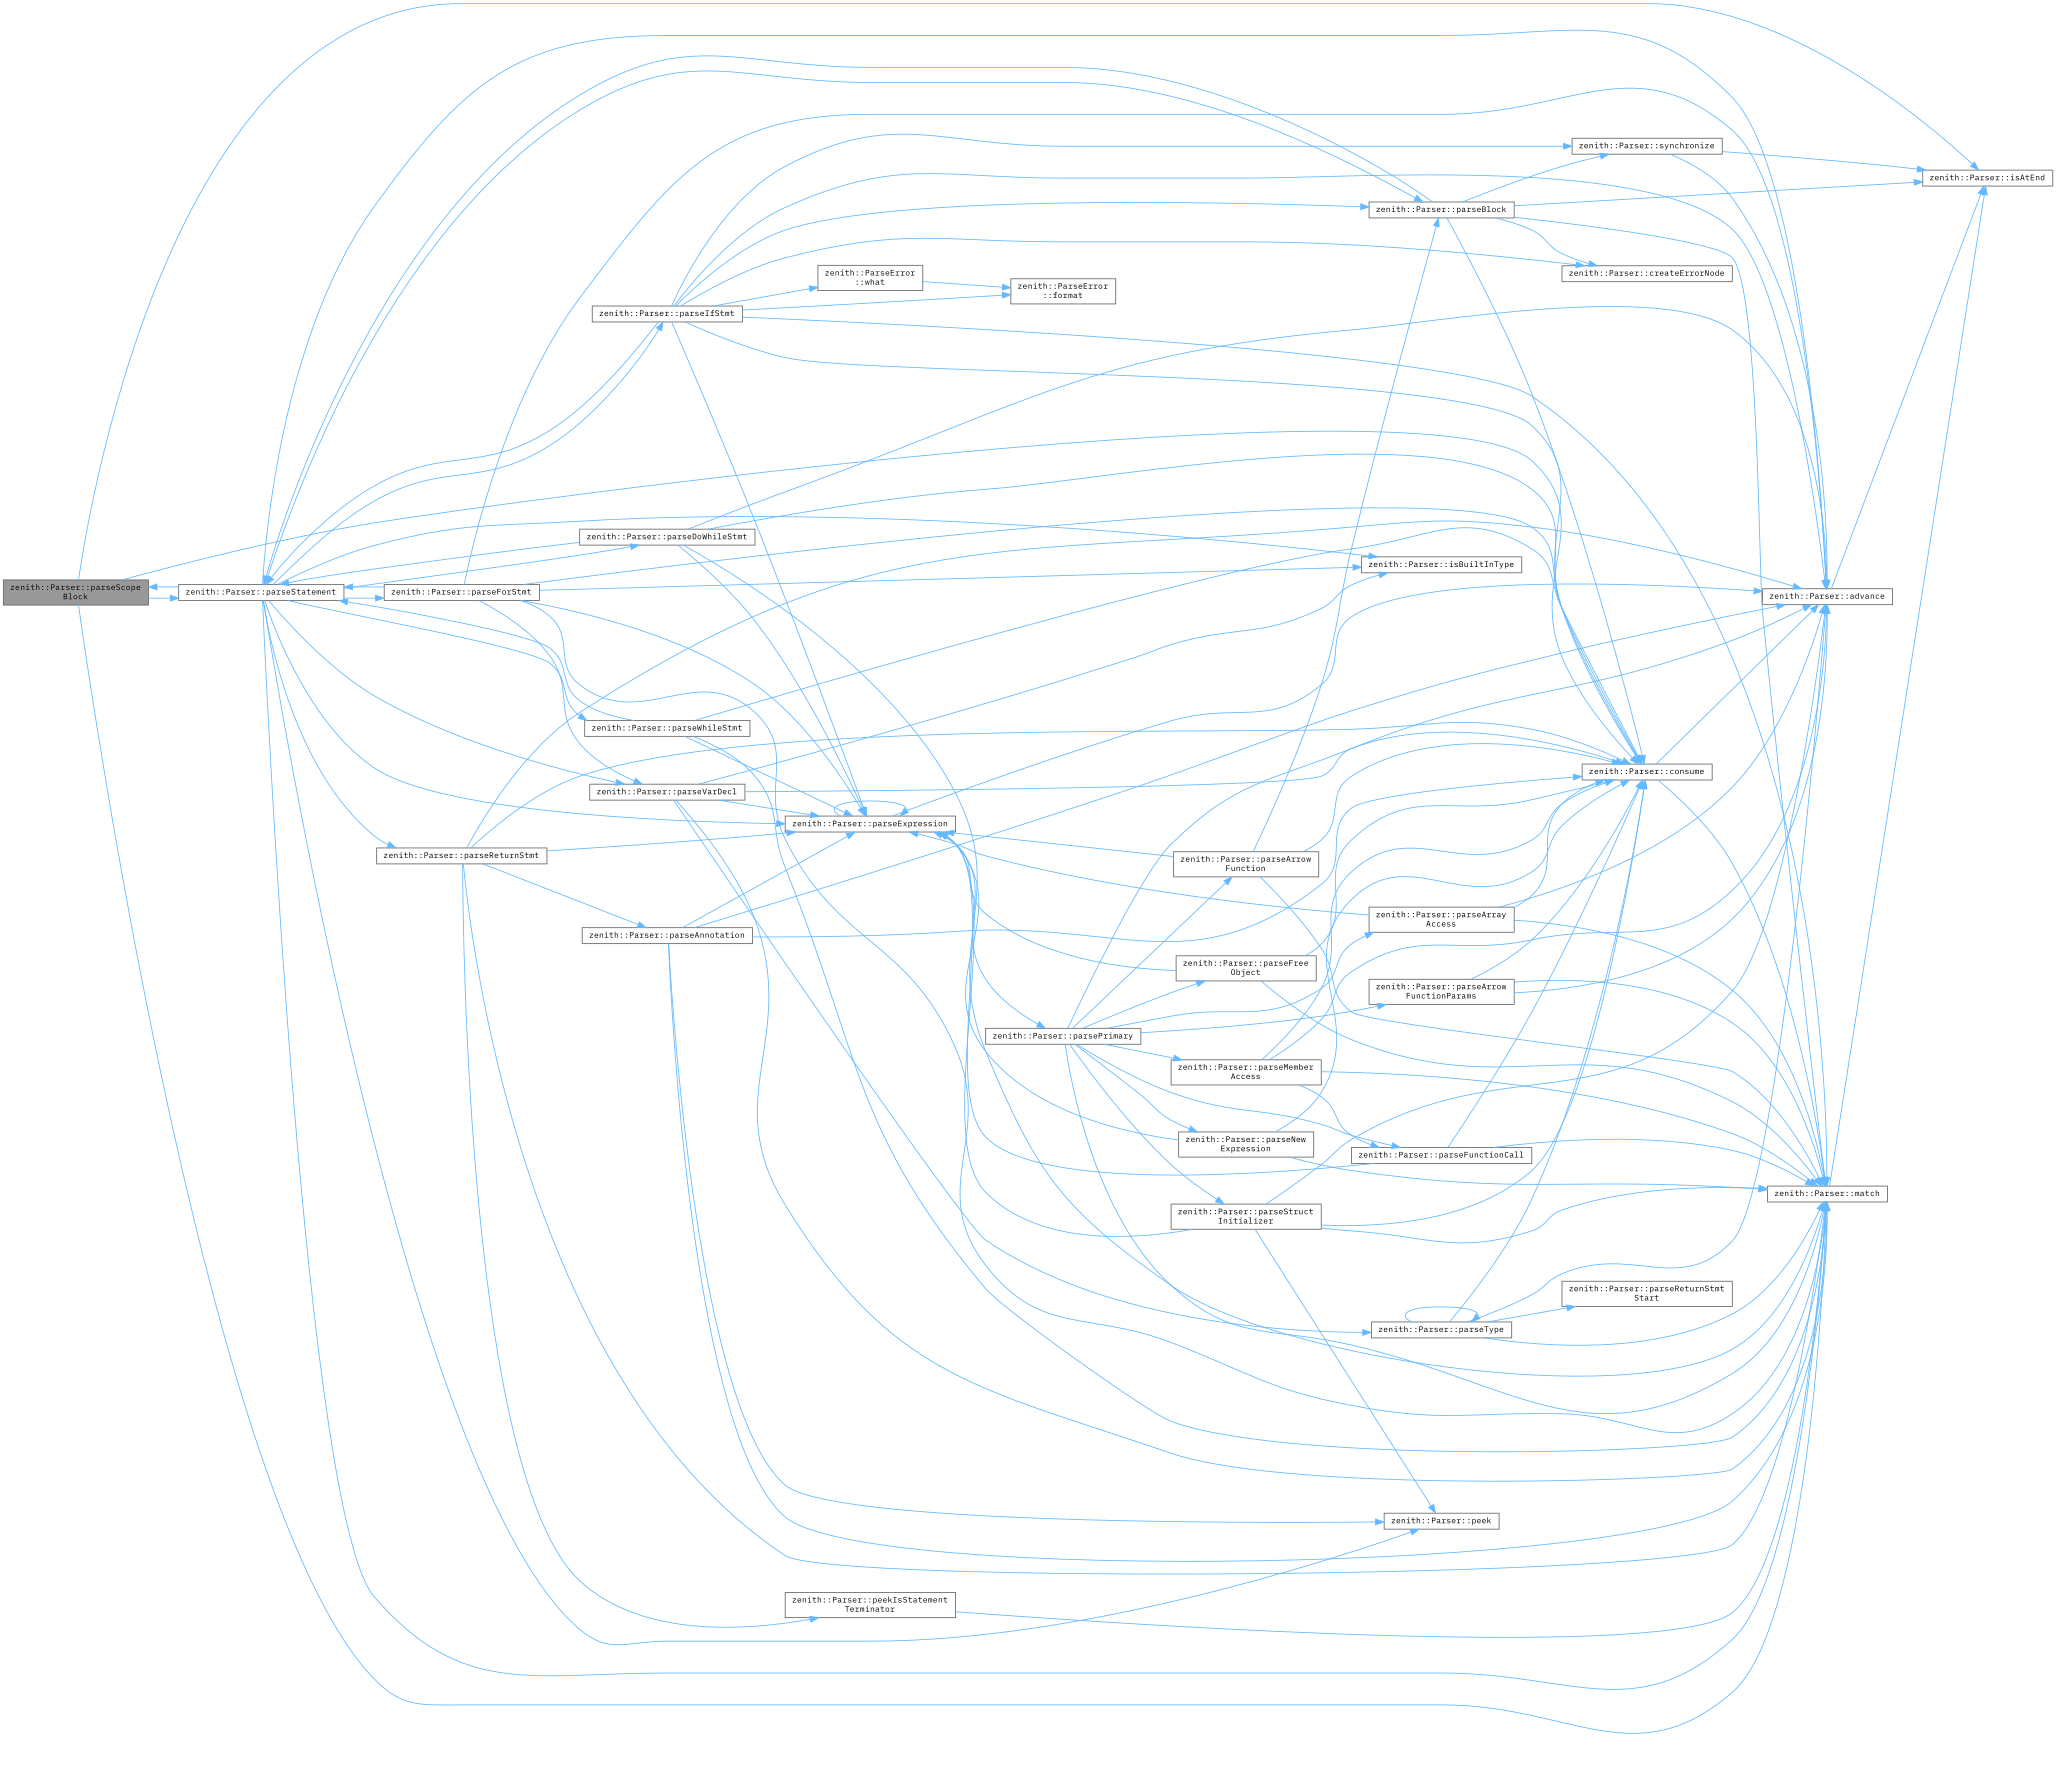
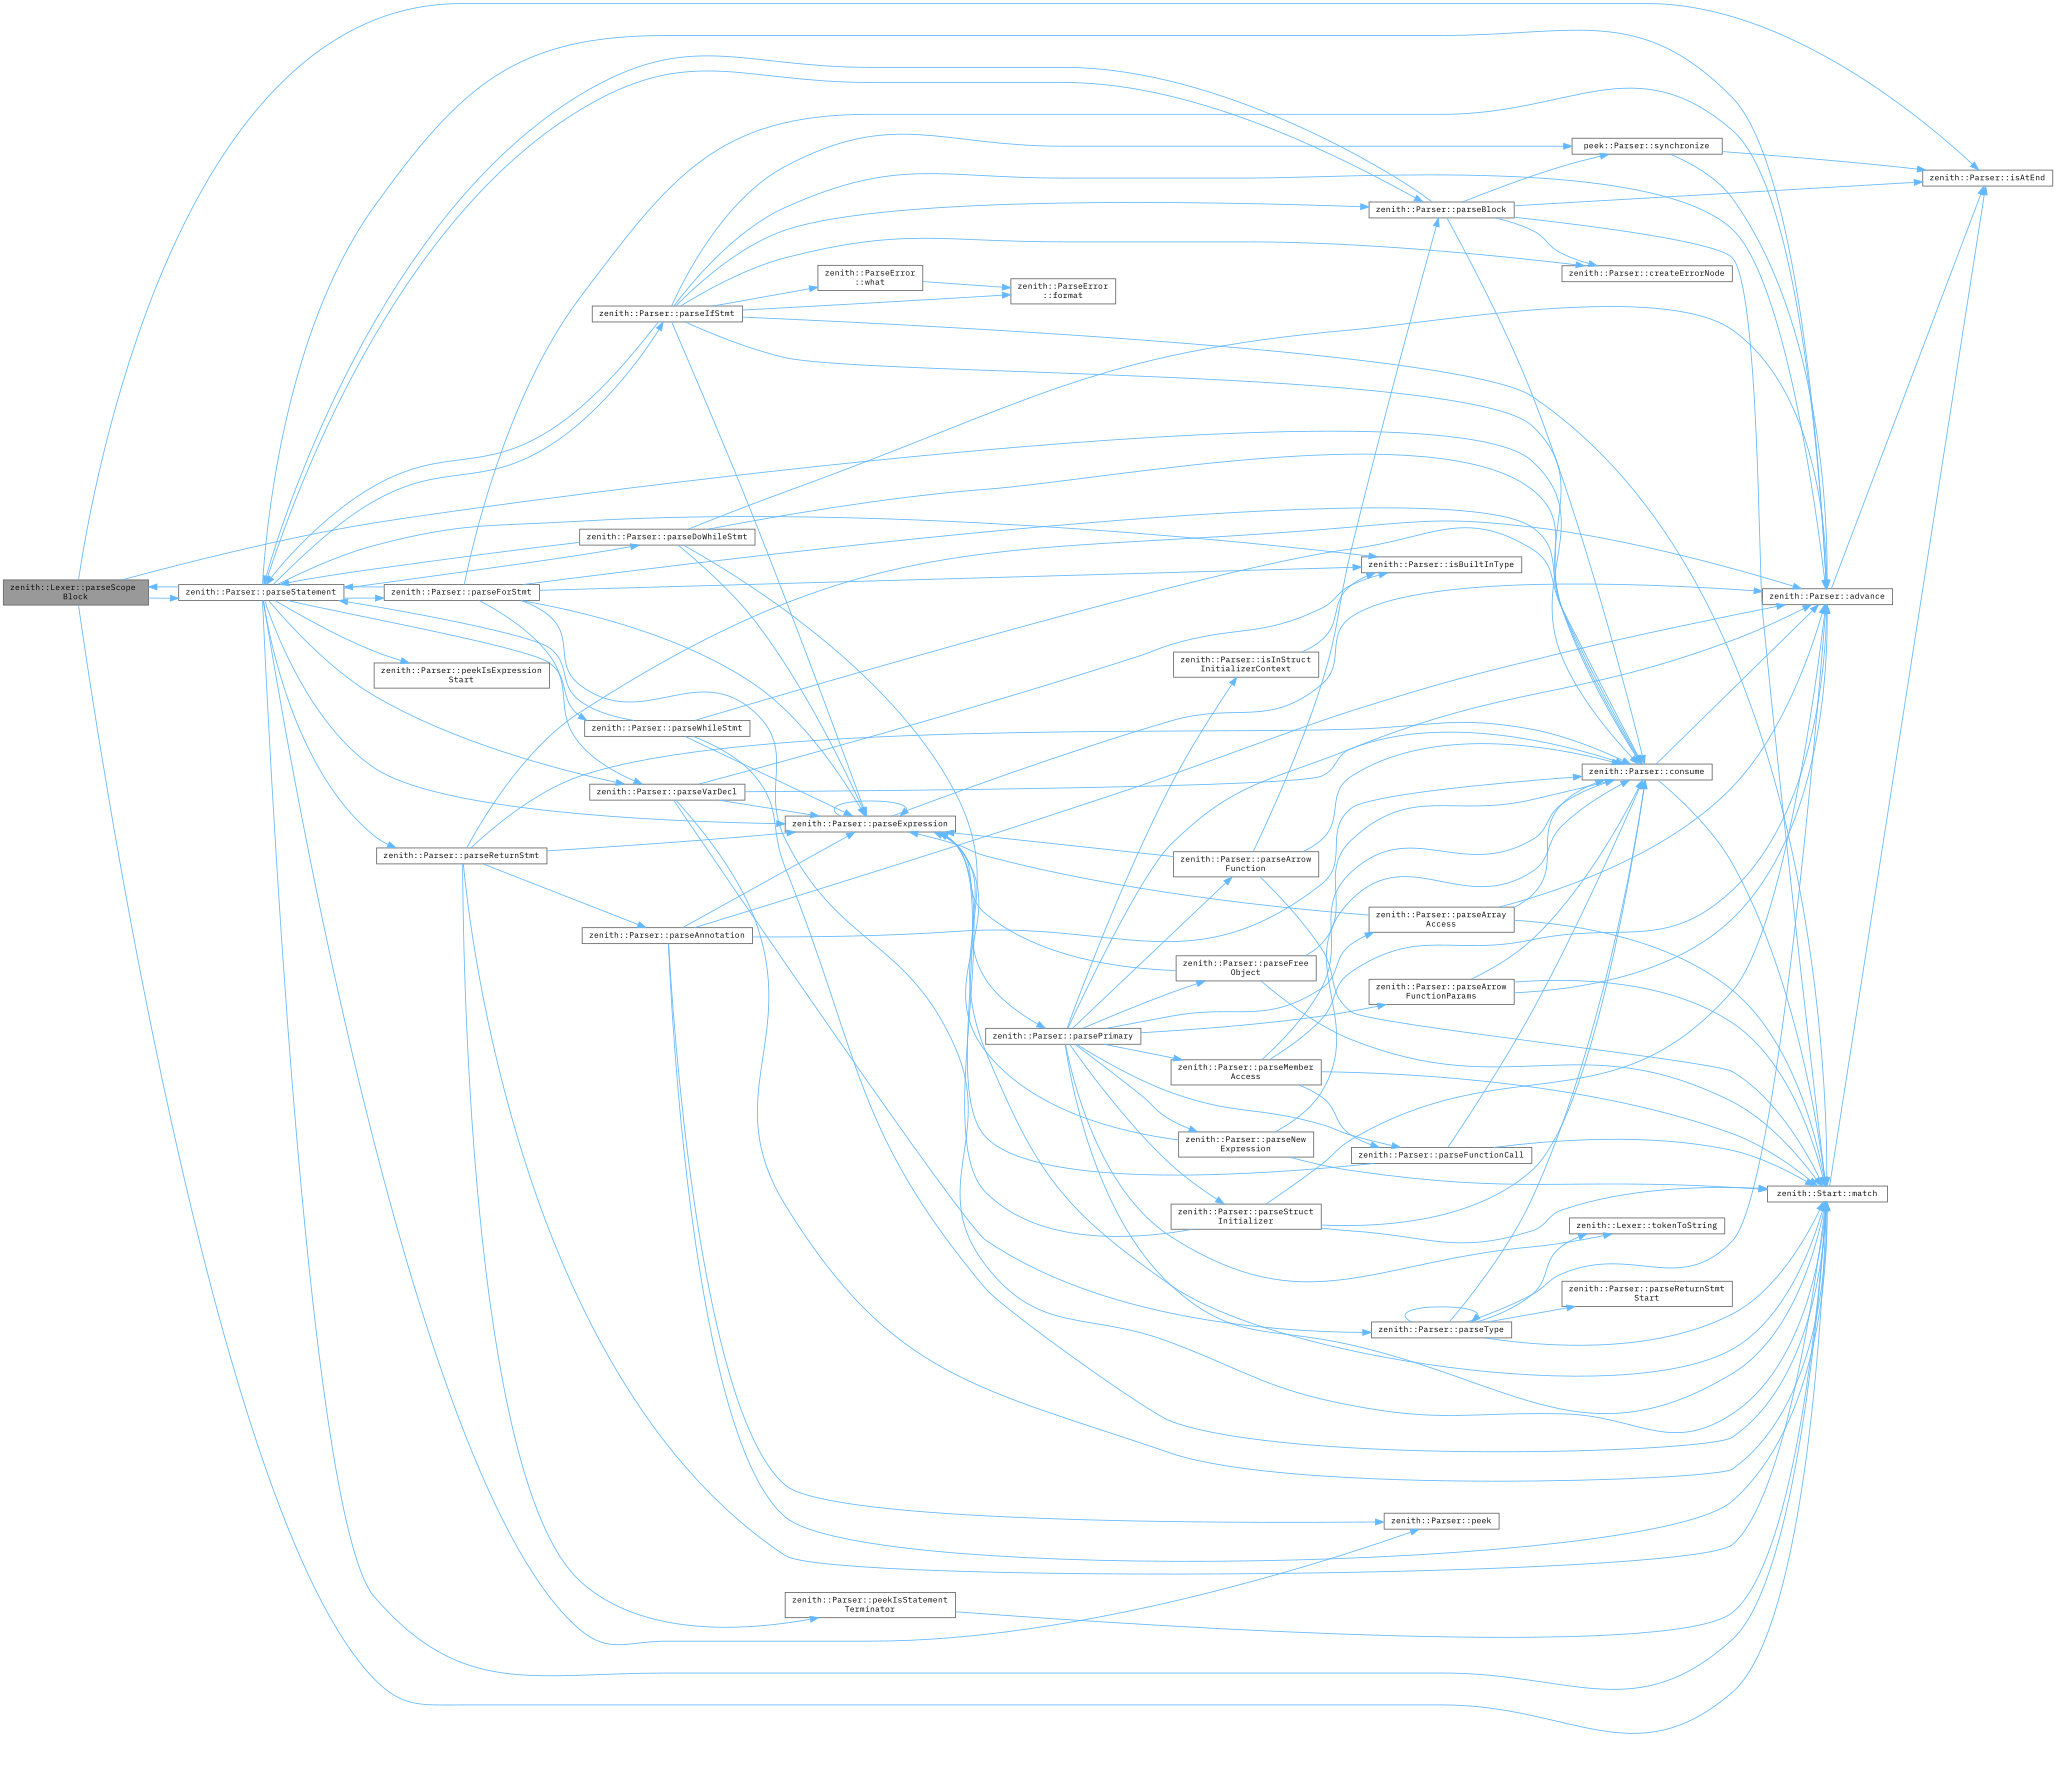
(1647, 146) -> (1647, 146)
(76, 593) -> (76, 593)
none -> (1246, 665)
none -> (462, 676)
(1828, 1194) -> (1828, 1194)
none -> (1647, 1226)
(1343, 1368) -> none
